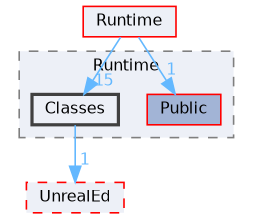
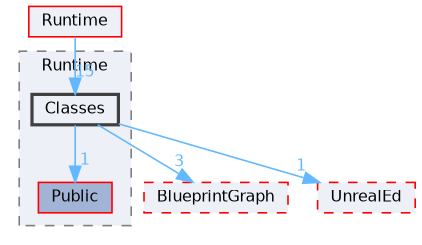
(154, 61) -> (75, 146)
none -> (216, 198)
